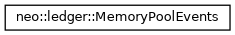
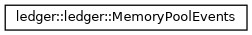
(118, 18) -> (126, 18)
